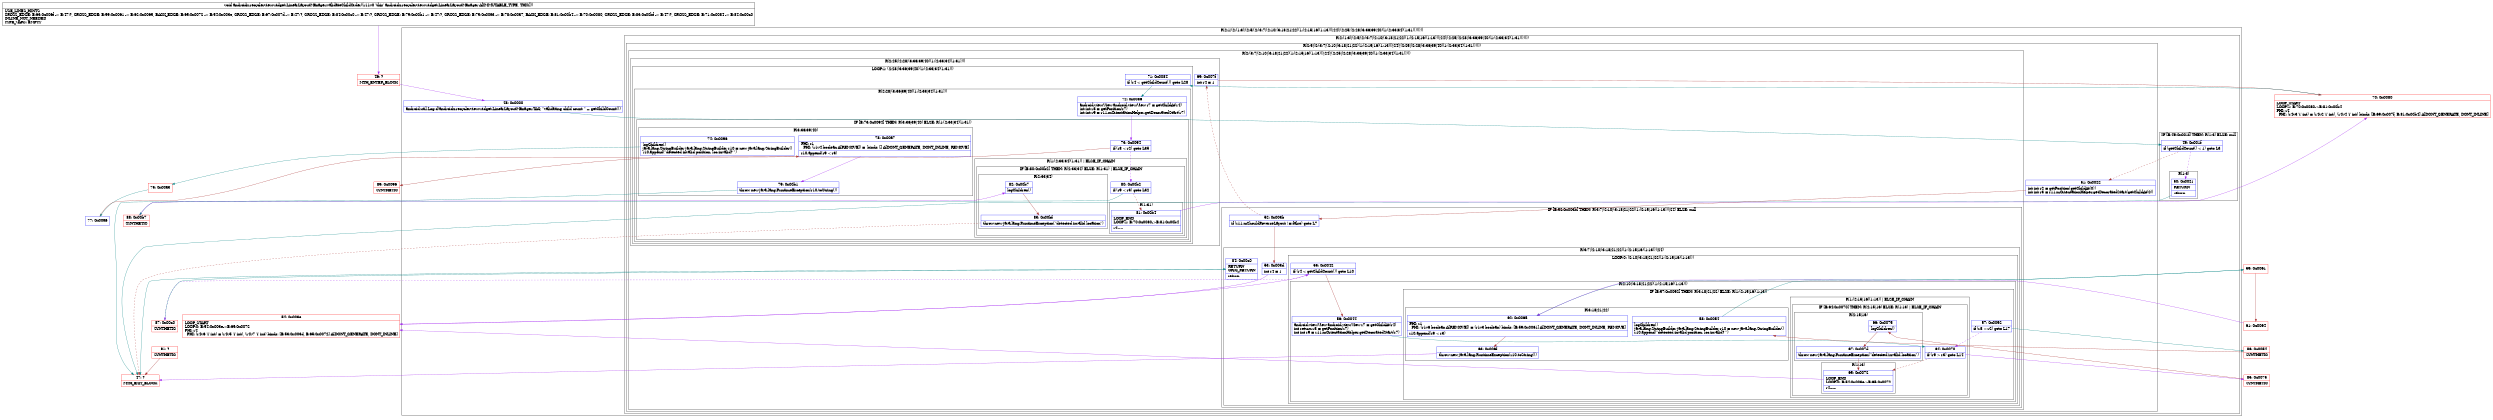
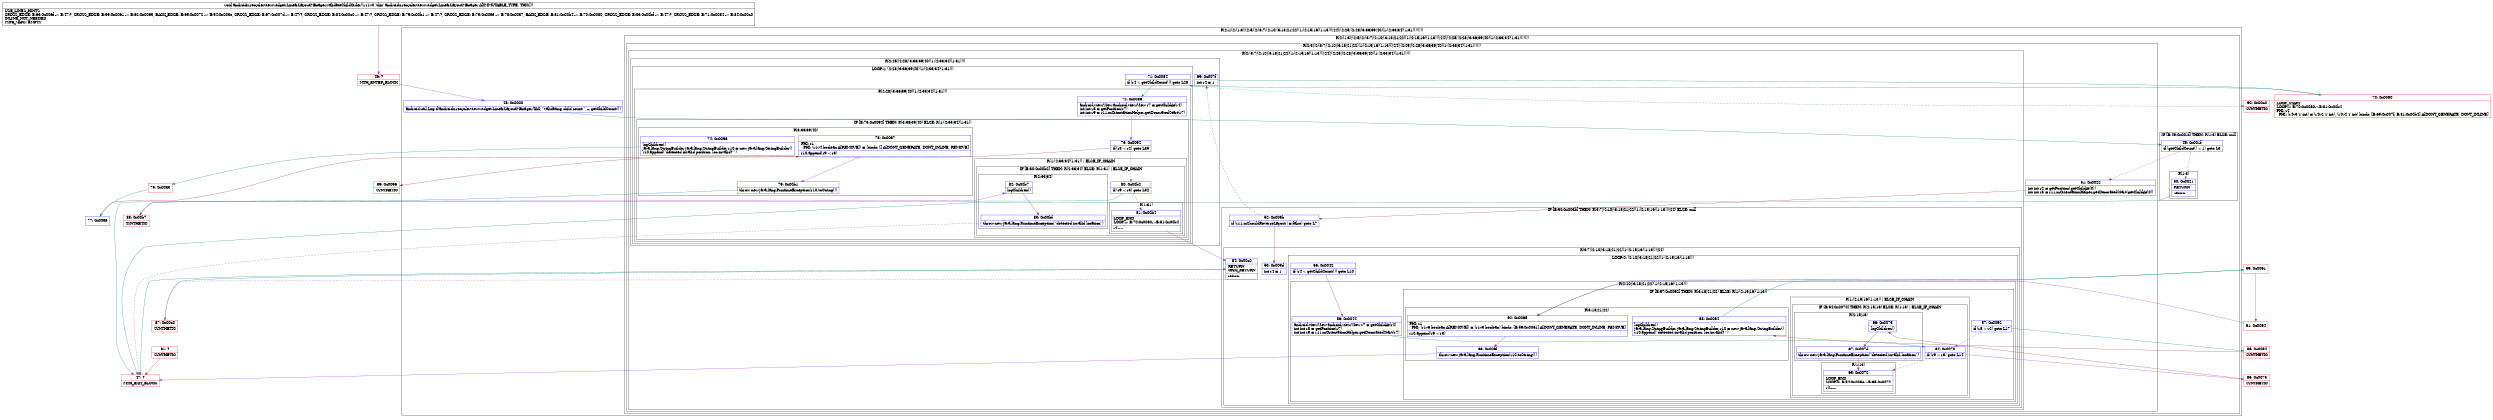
(1769, 81) -> (1769, 81)
none -> (2257, 106)
(1782, 202) -> (1199, 248)
(291, 326) -> none
(1321, 329) -> (1318, 329)
